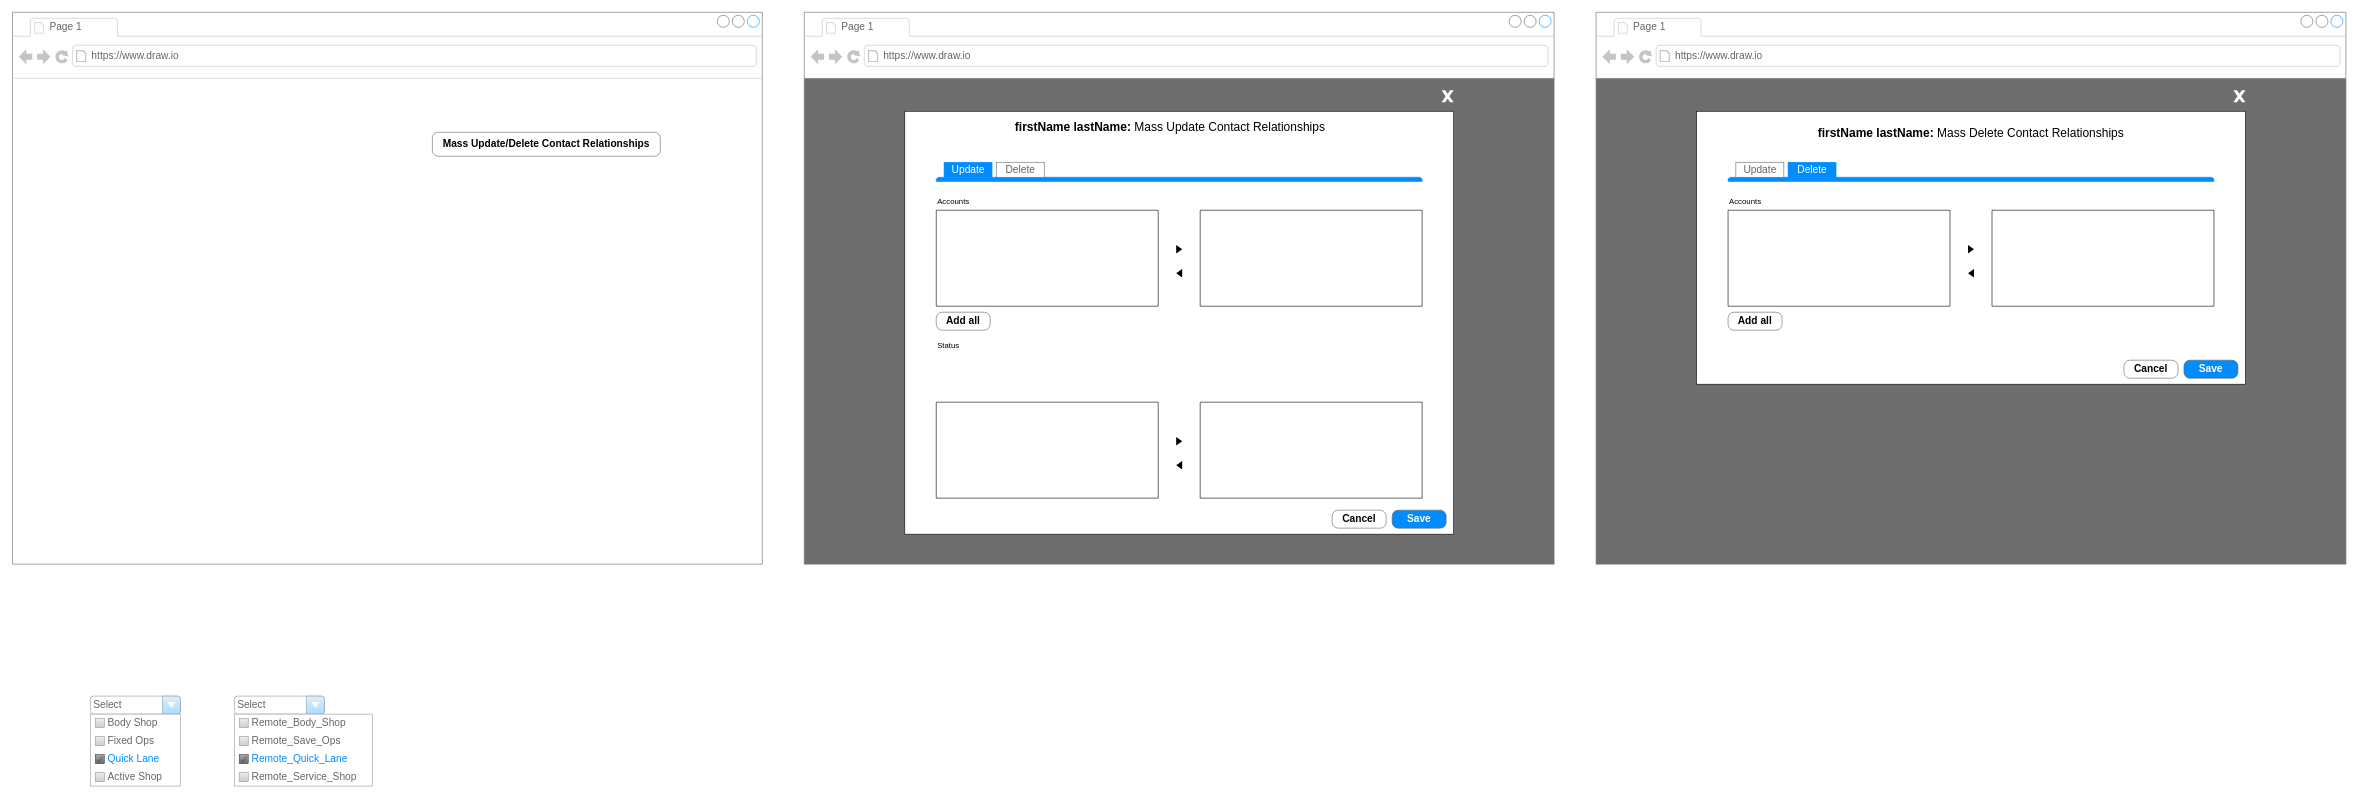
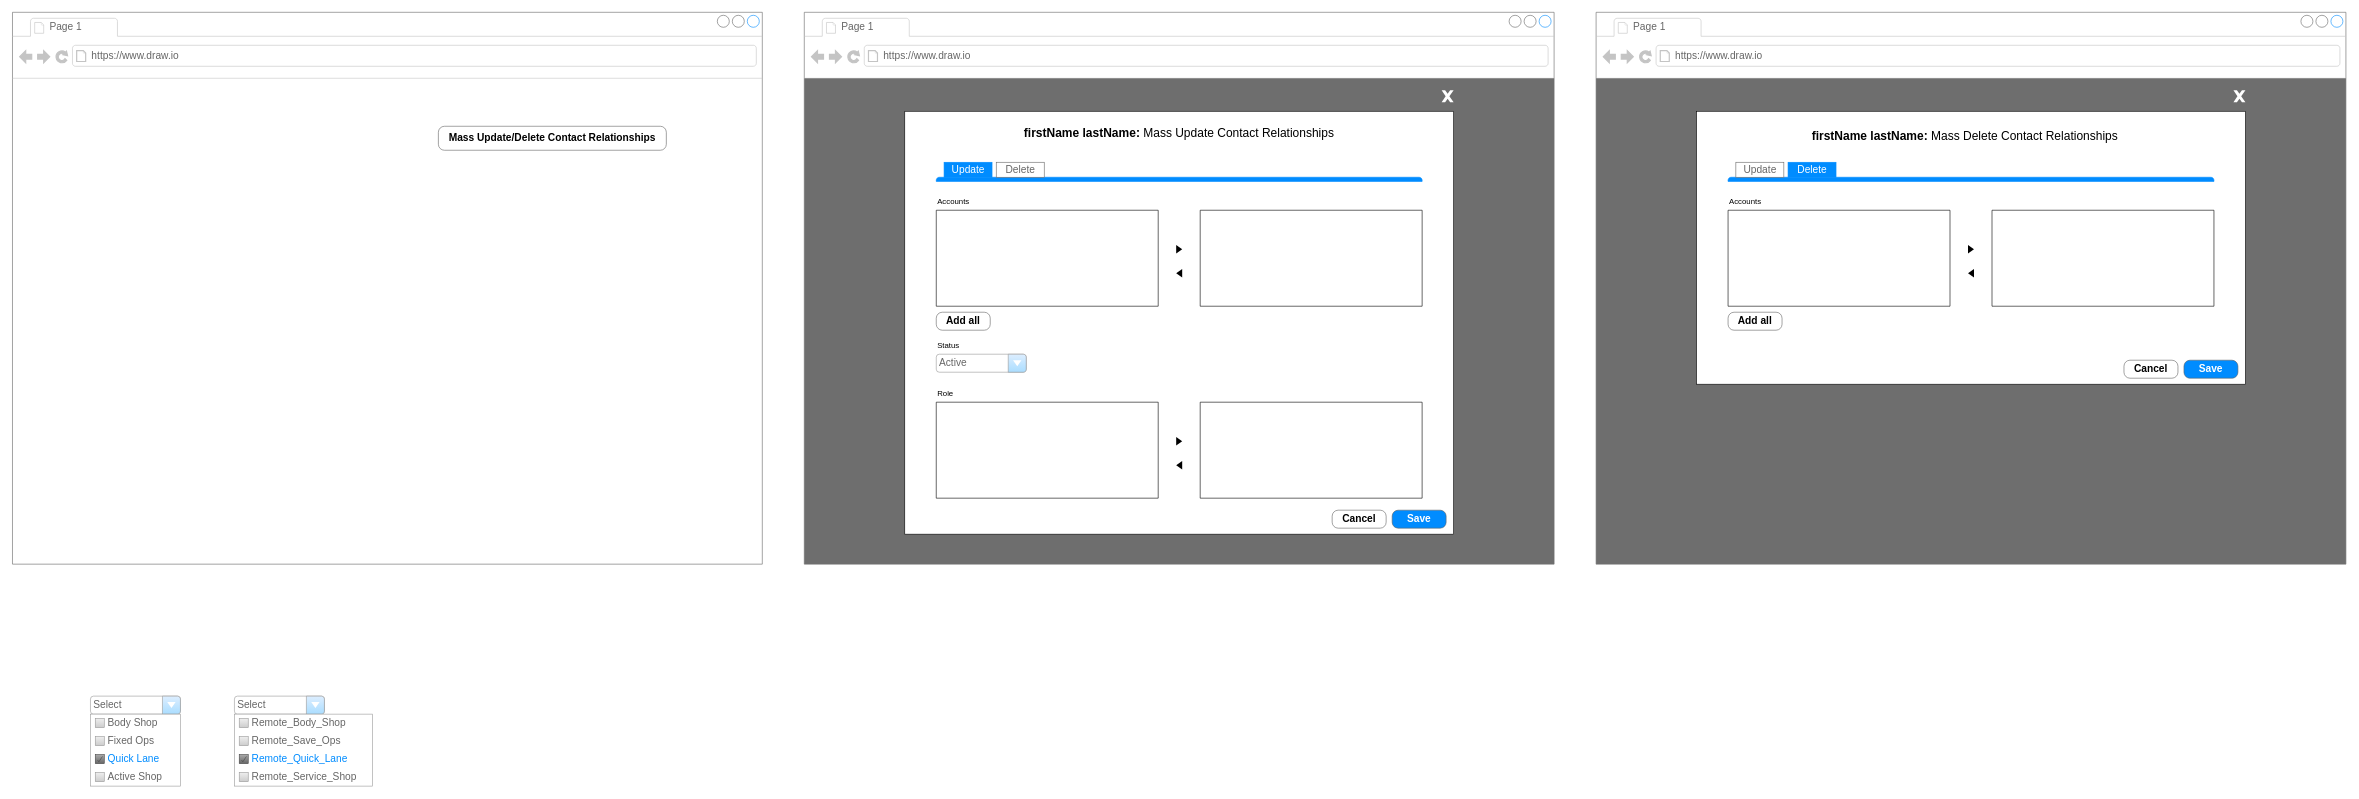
(1170, 126) -> (1179, 132)
(1971, 132) -> (1965, 135)
(546, 144) -> (552, 138)
none -> (981, 363)
none -> (957, 393)
